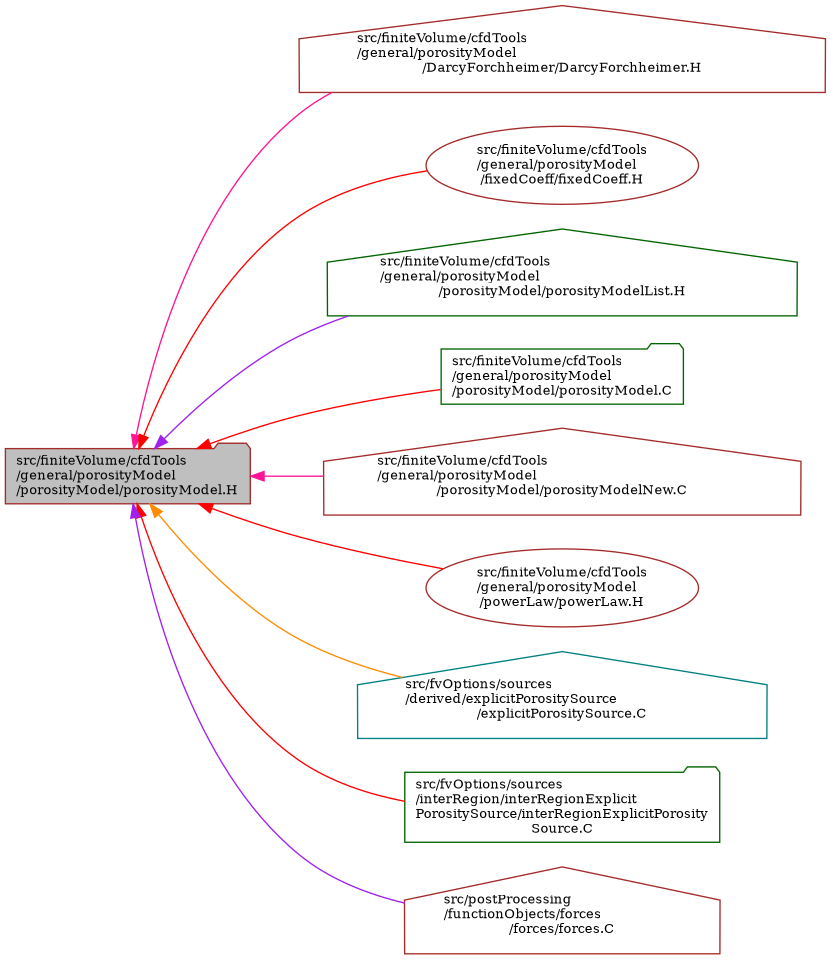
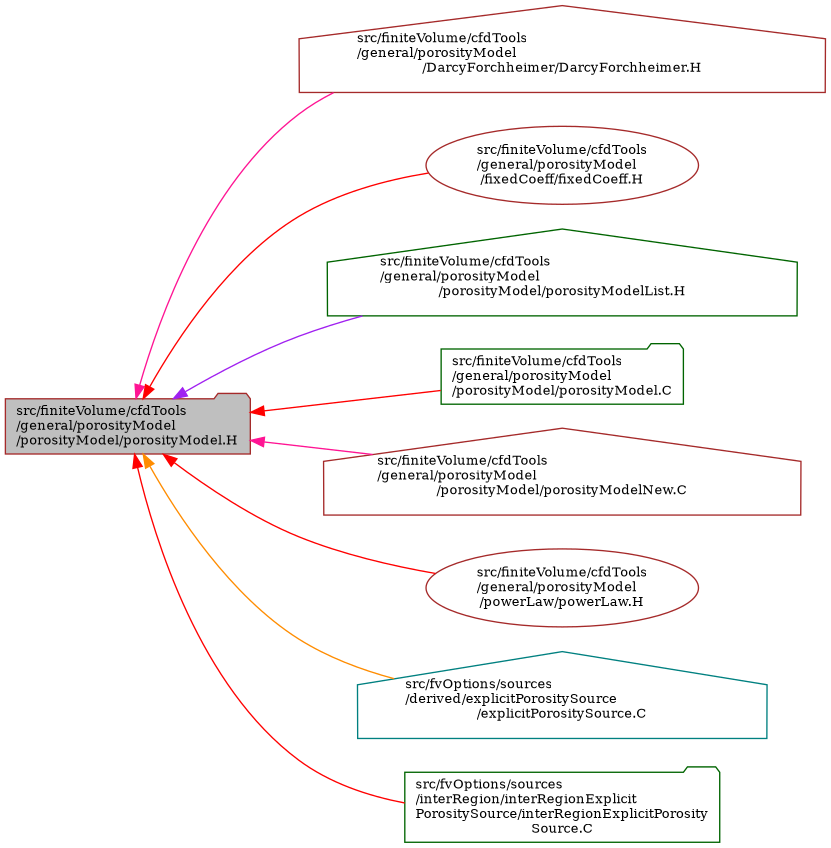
(562, 915) -> none
